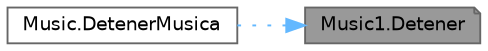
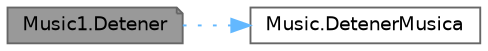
(262, 25) -> (207, 25)
